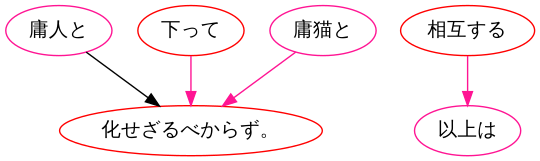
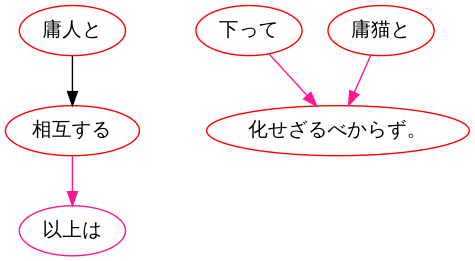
(59, 31) -> (72, 31)
(323, 31) -> (381, 31)
(117, 75) -> (72, 74)
